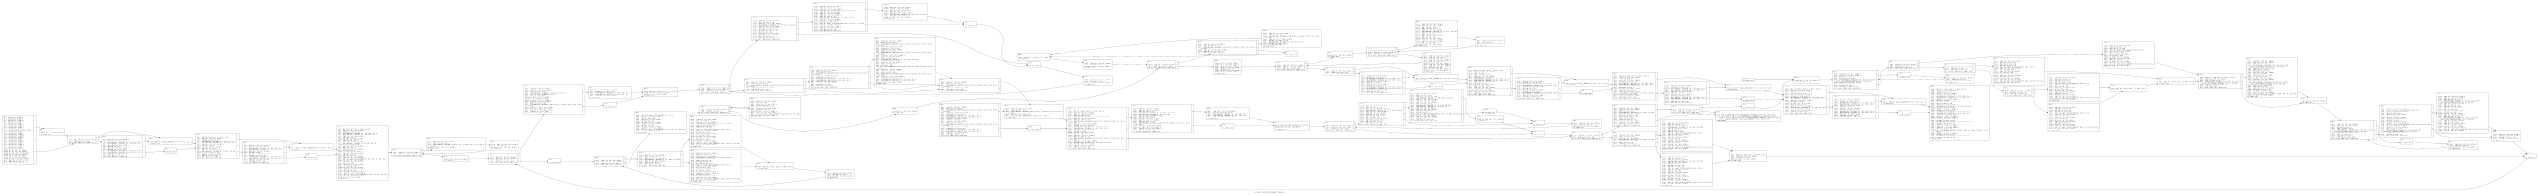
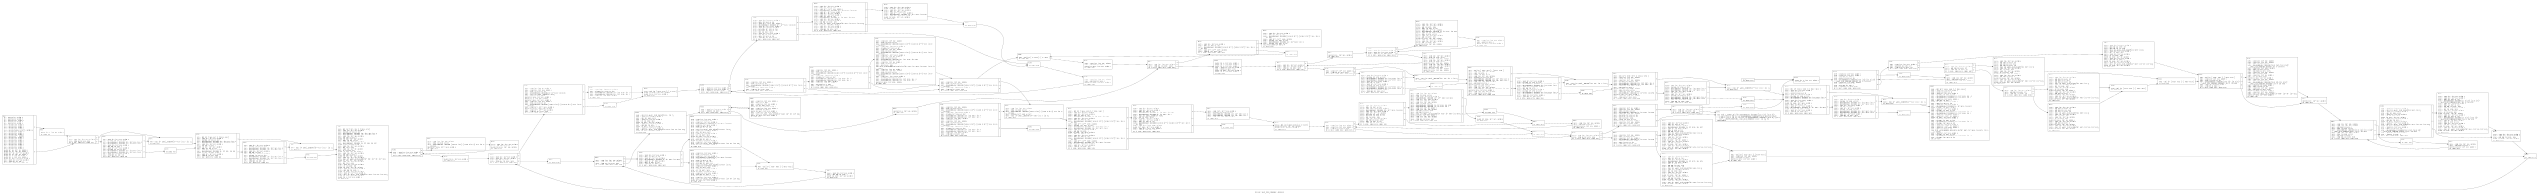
(1156, 43) -> (996, 65)
